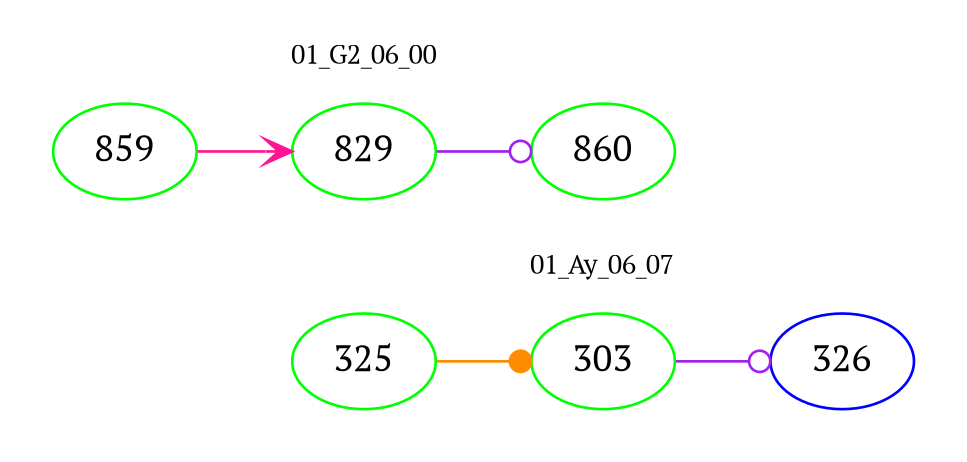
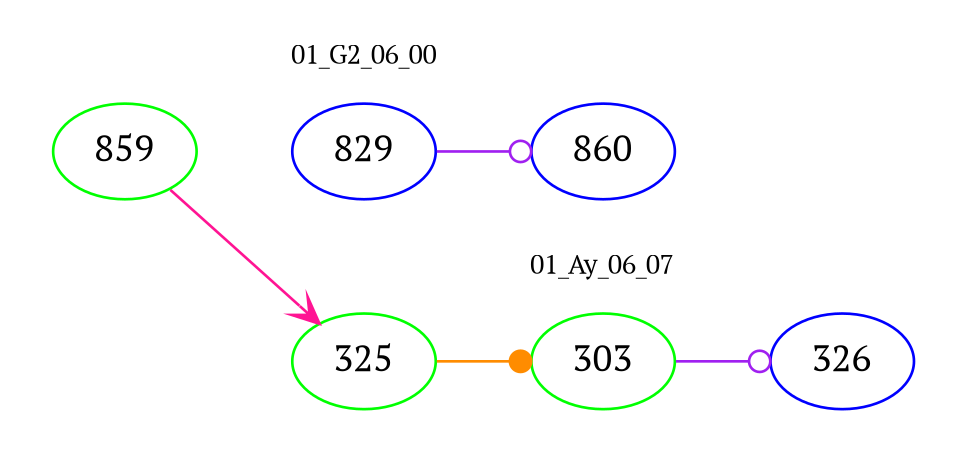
(231, 151) -> (235, 248)
(364, 151) -> (364, 151)
(603, 151) -> (603, 151)
